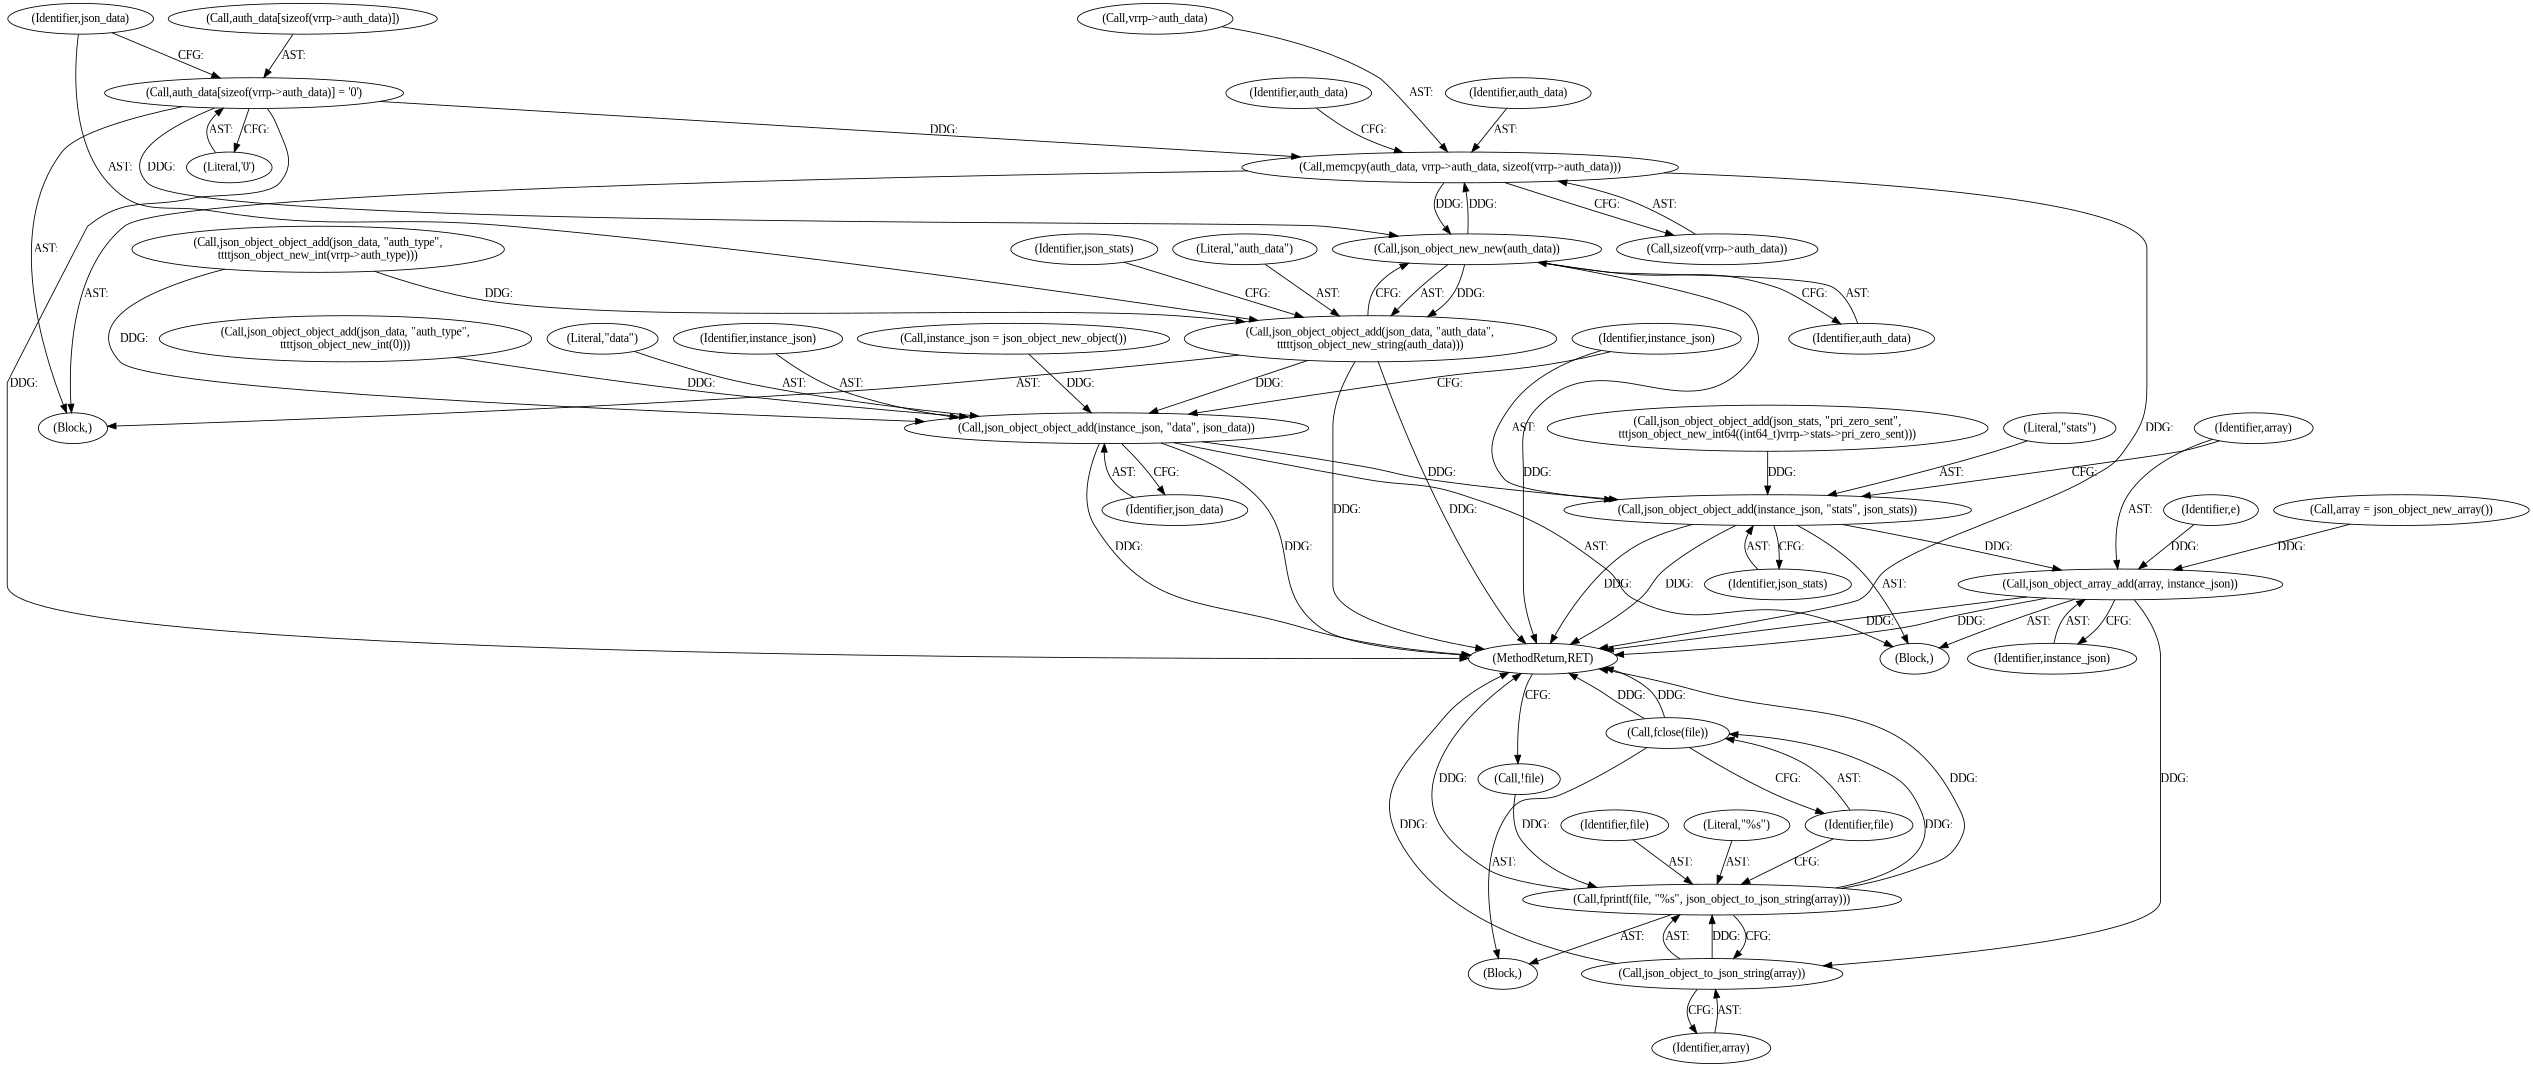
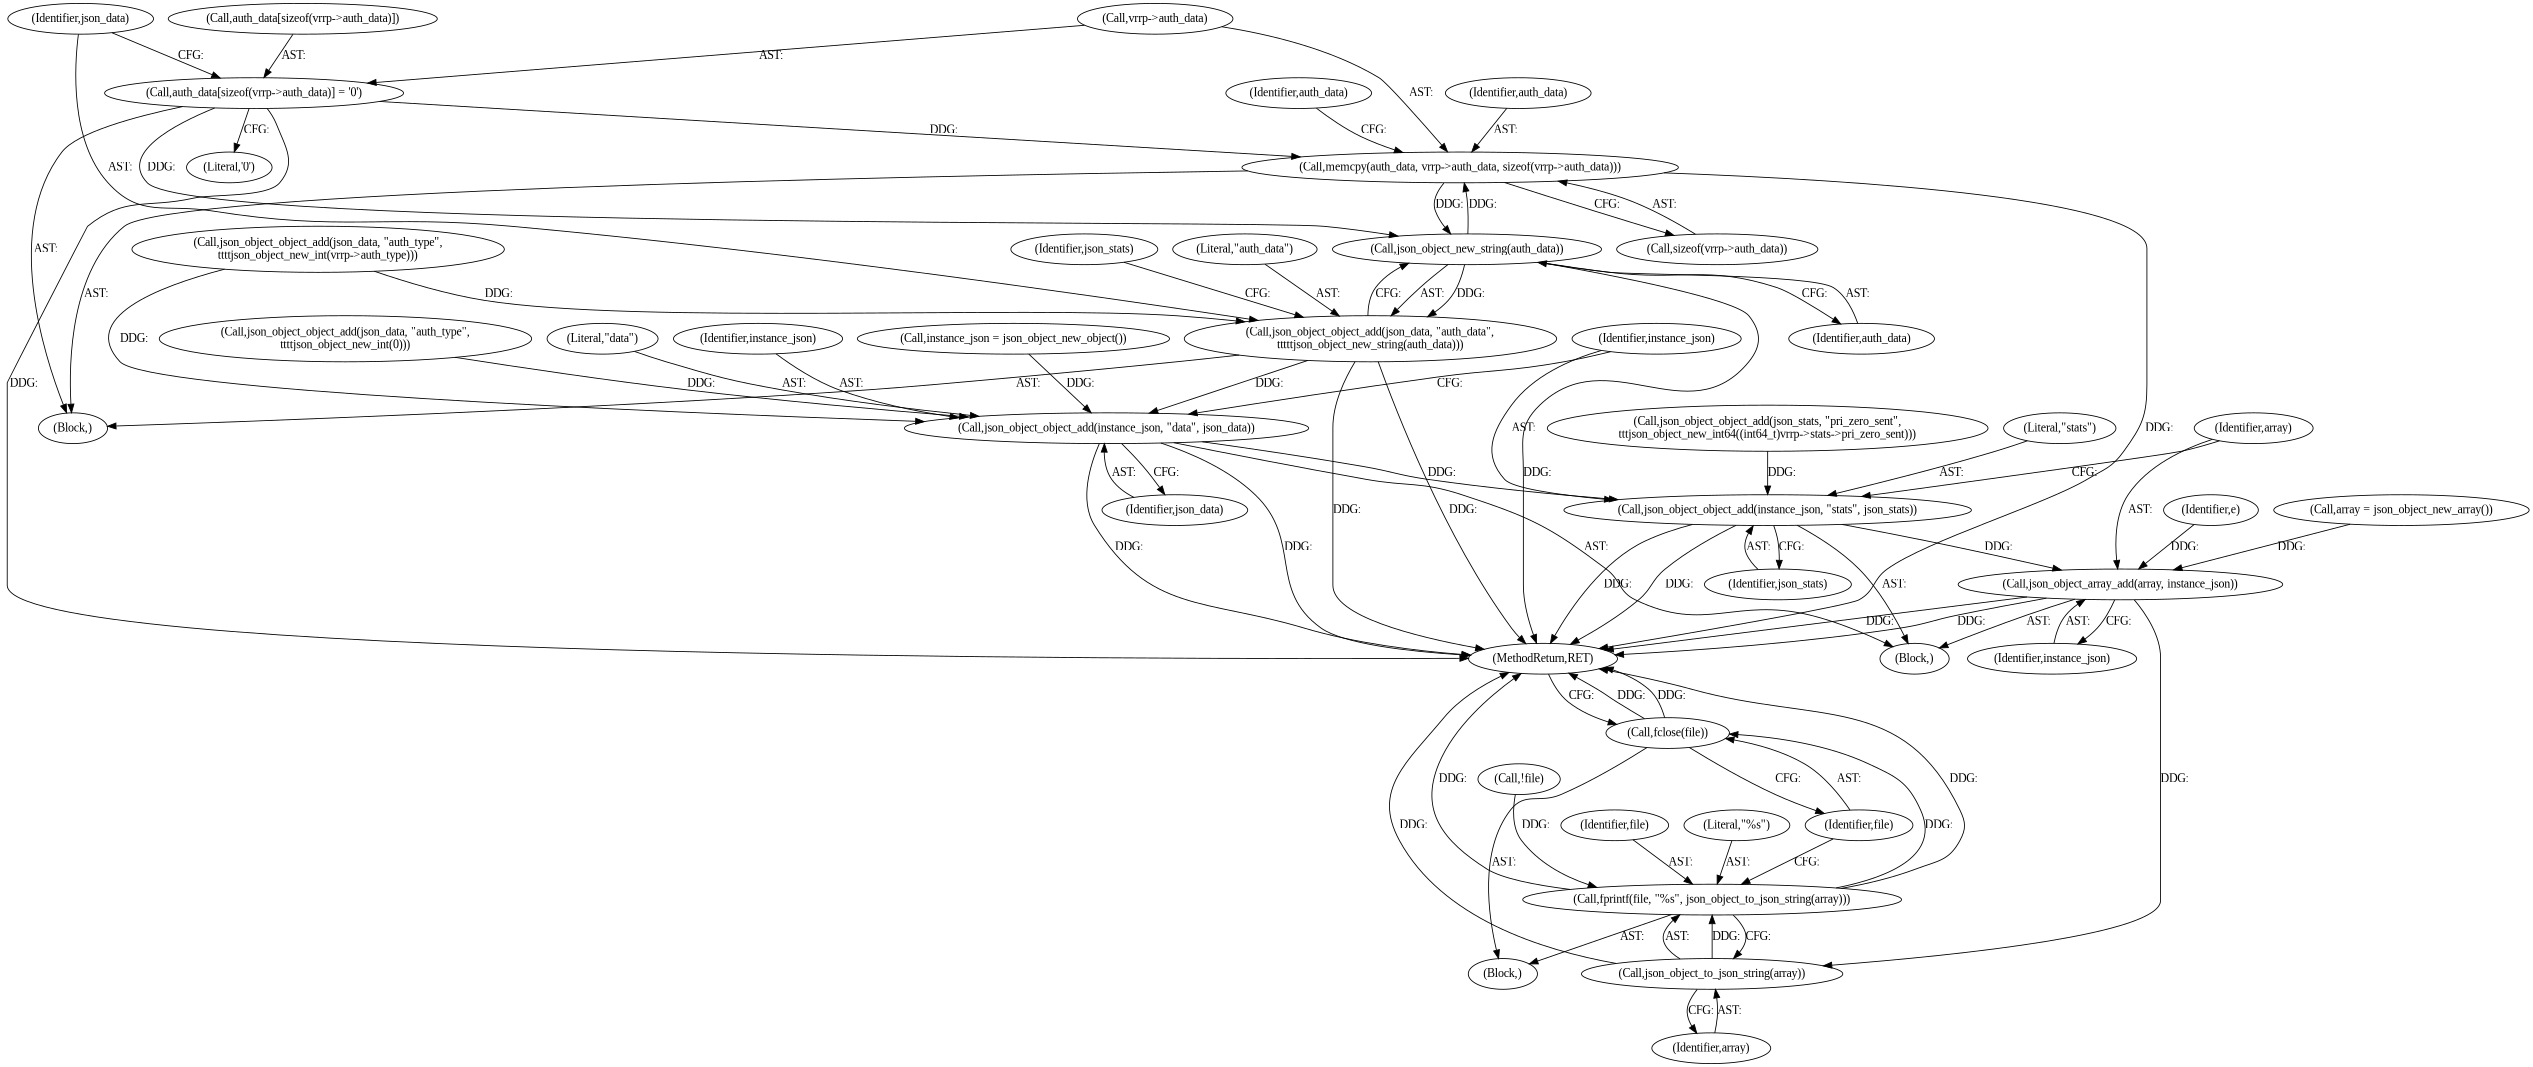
(207, 133) -> (730, 54)
(1467, 249) -> (1467, 249)
(1520, 714) -> (1573, 705)
